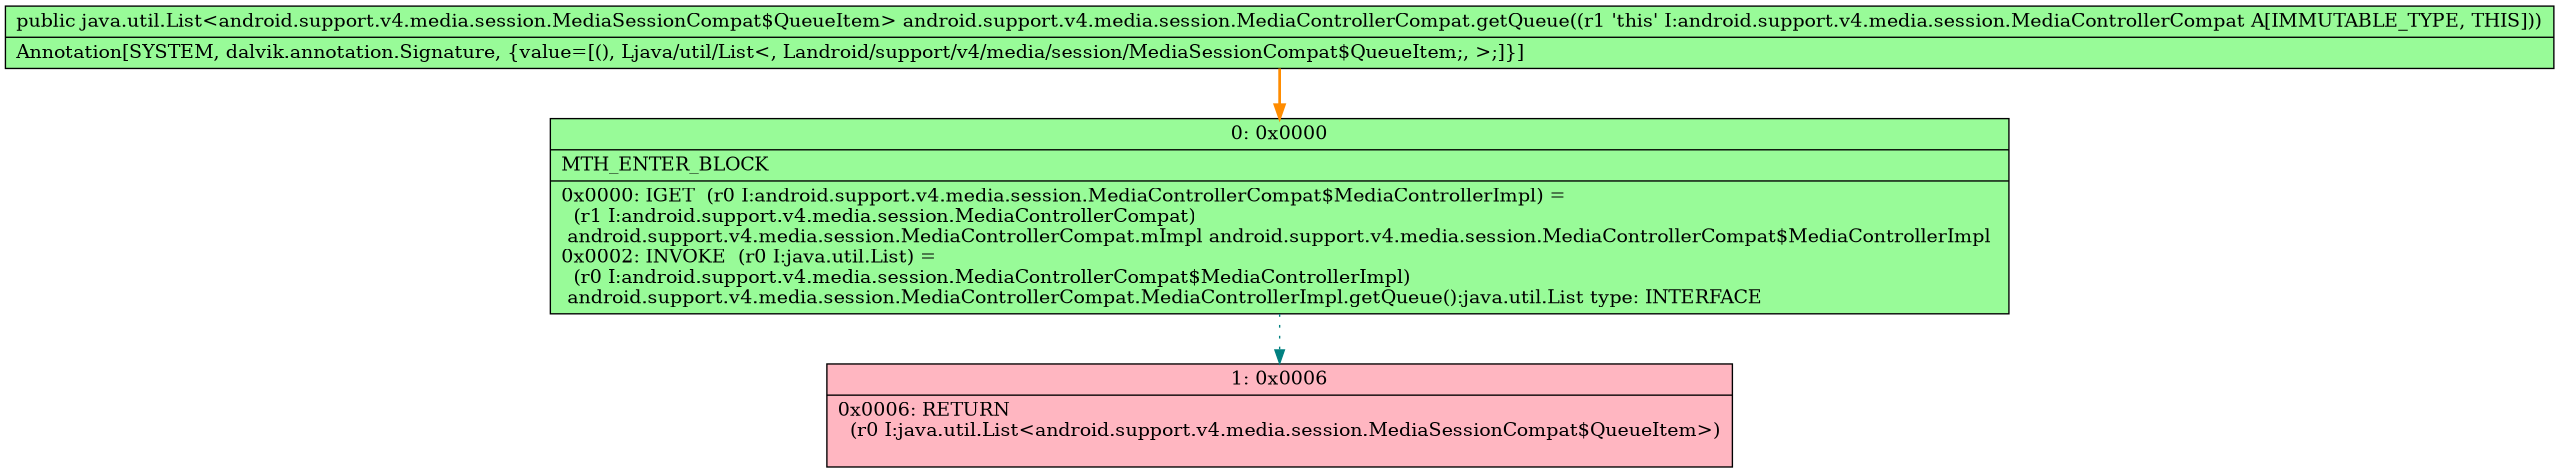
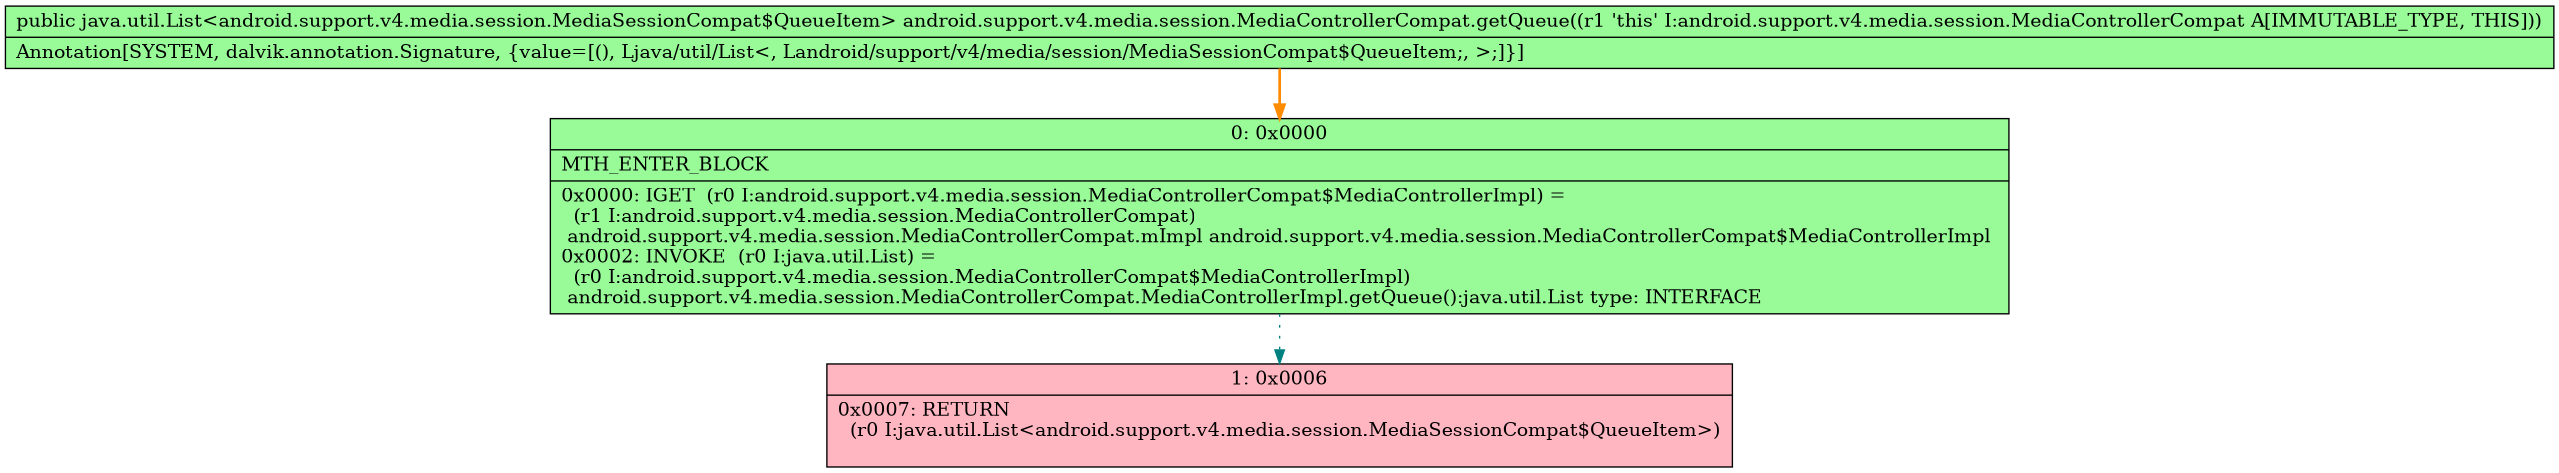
(930, 410) -> (930, 410)
